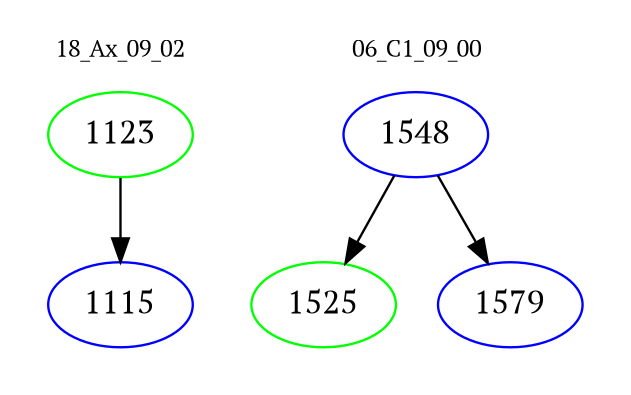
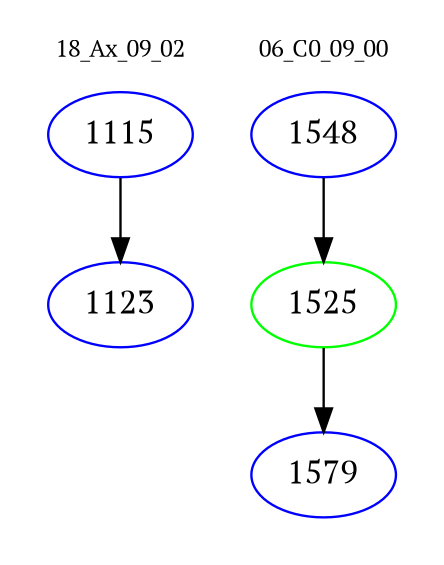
(417, 51) -> (324, 51)
(120, 135) -> (120, 305)
(120, 208) -> (120, 208)
(457, 209) -> (324, 378)
